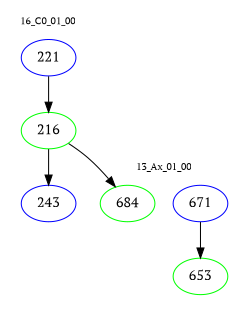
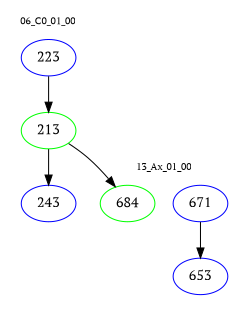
(48, 22) -> (48, 22)
(49, 58) -> (49, 58)
(49, 131) -> (49, 131)
(200, 276) -> (200, 276)
